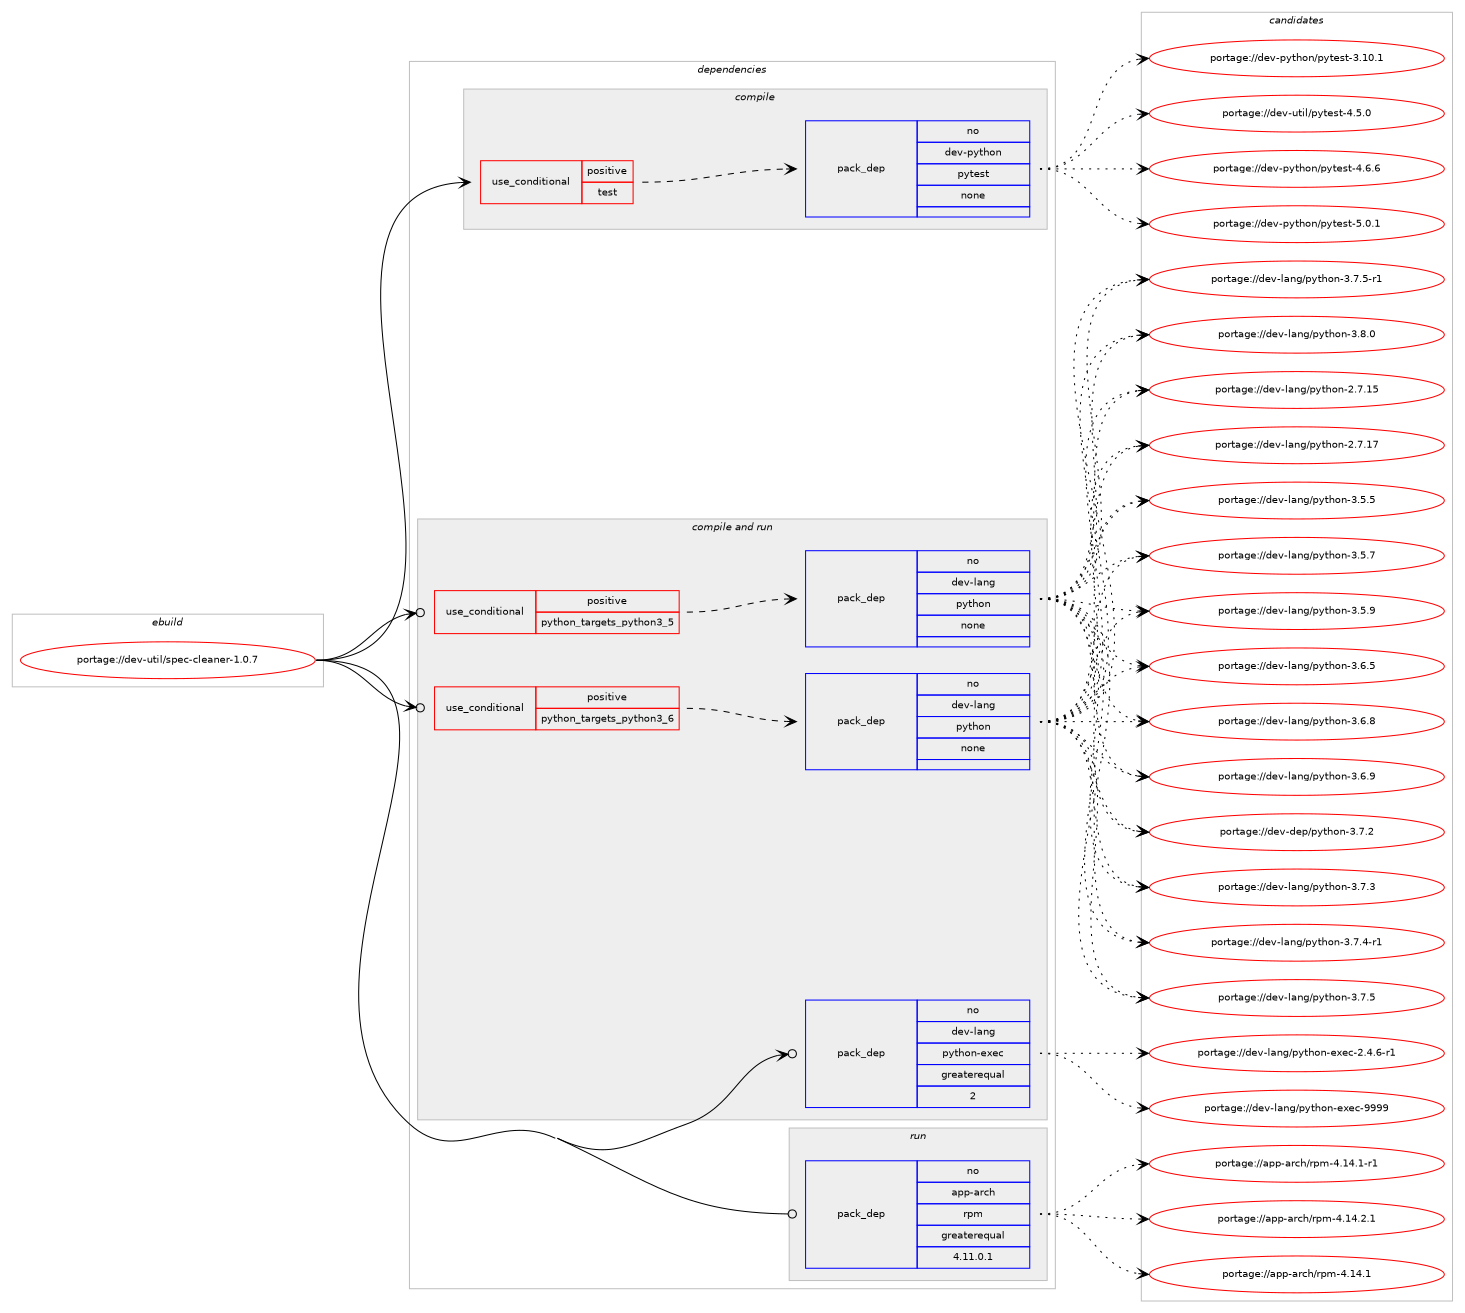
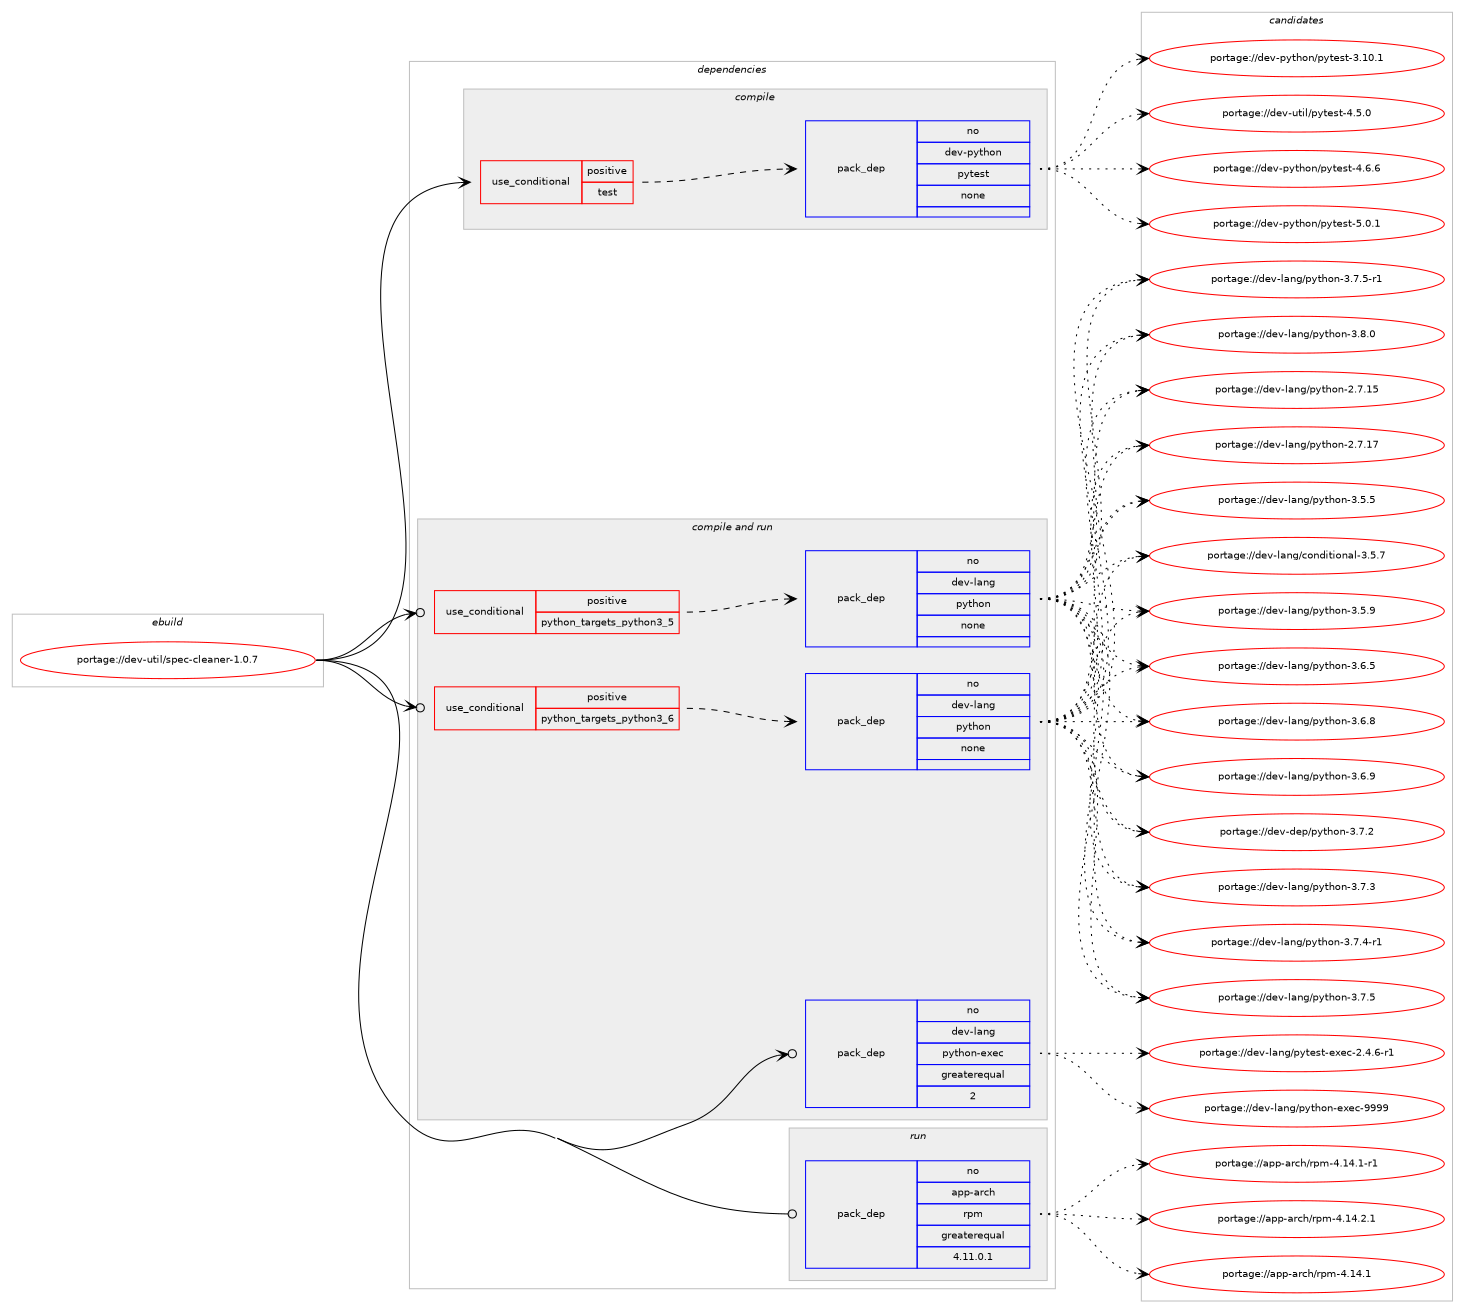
(1297, 556) -> (1297, 556)
(1297, 1053) -> (1297, 1053)
